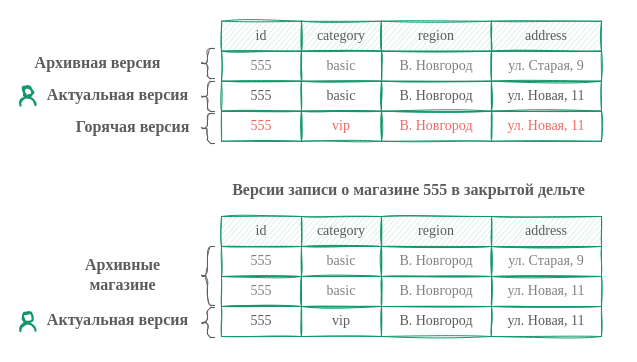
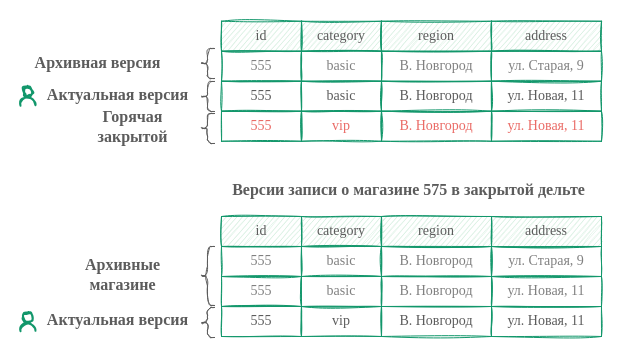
(133, 127) -> (133, 127)
(409, 190) -> (409, 190)
